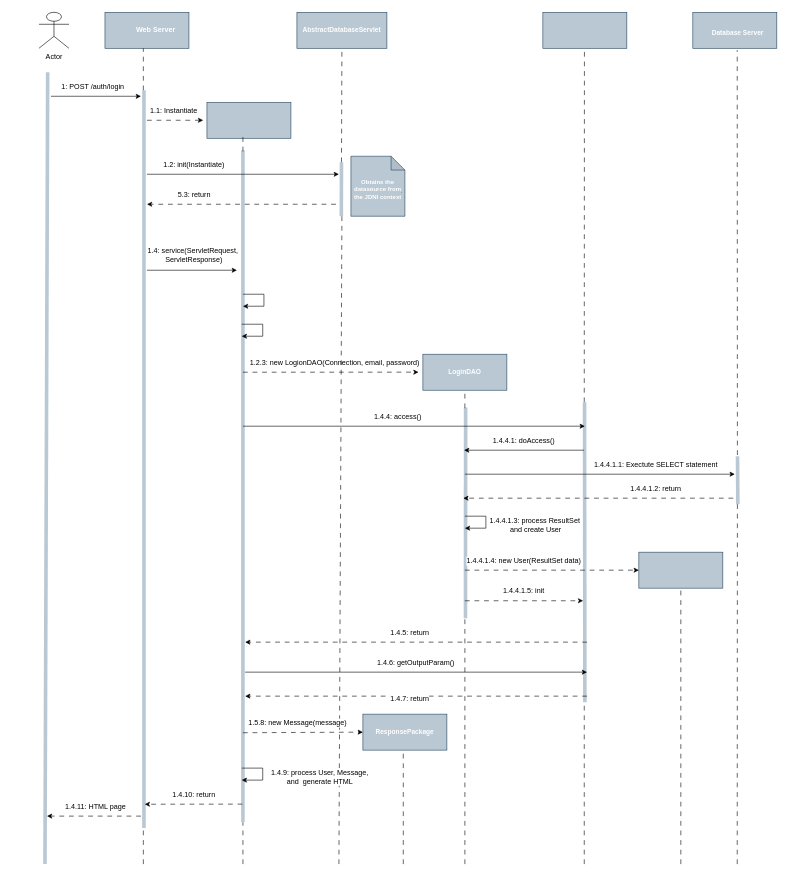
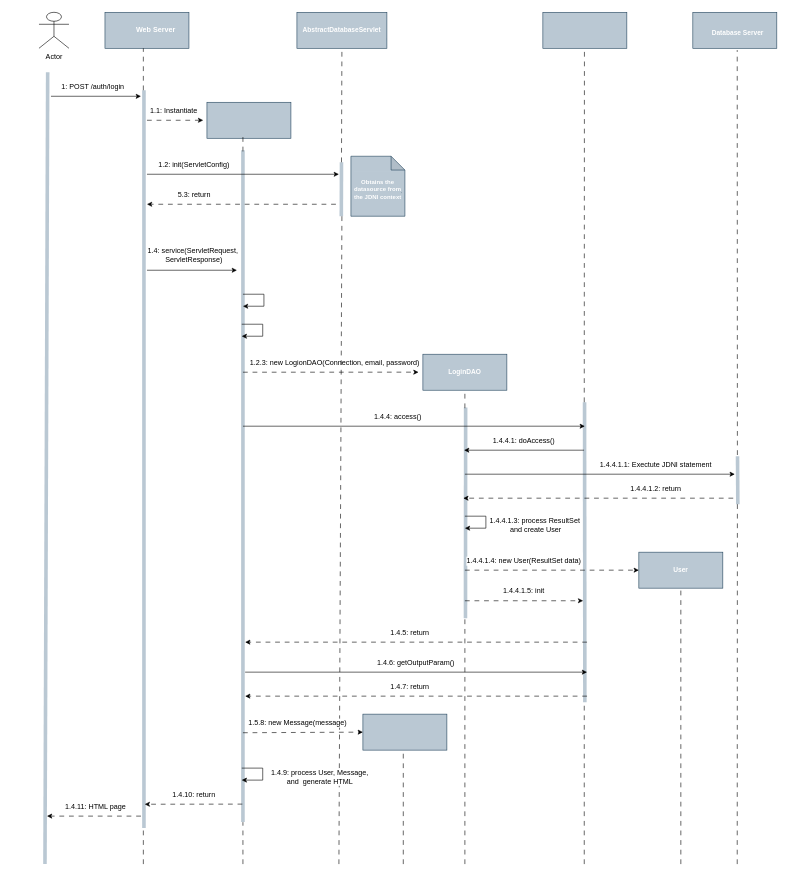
(194, 165) -> (194, 165)
(656, 465) -> (656, 465)
none -> (681, 570)
(410, 699) -> (410, 687)
(405, 732) -> none
